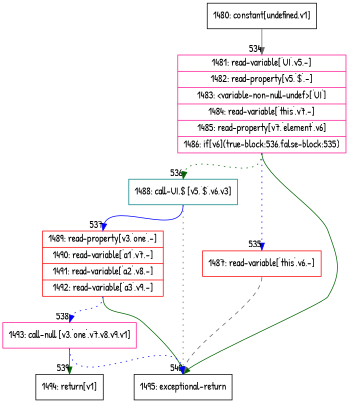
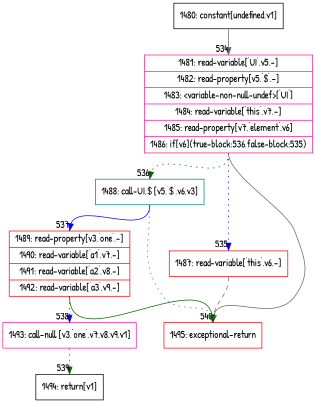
(331, 290) -> (303, 257)
(70, 362) -> (70, 358)
(123, 362) -> none
(183, 387) -> (213, 335)
